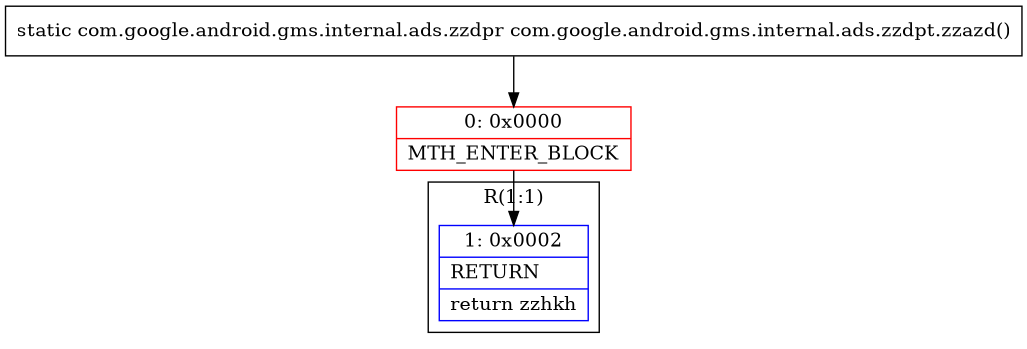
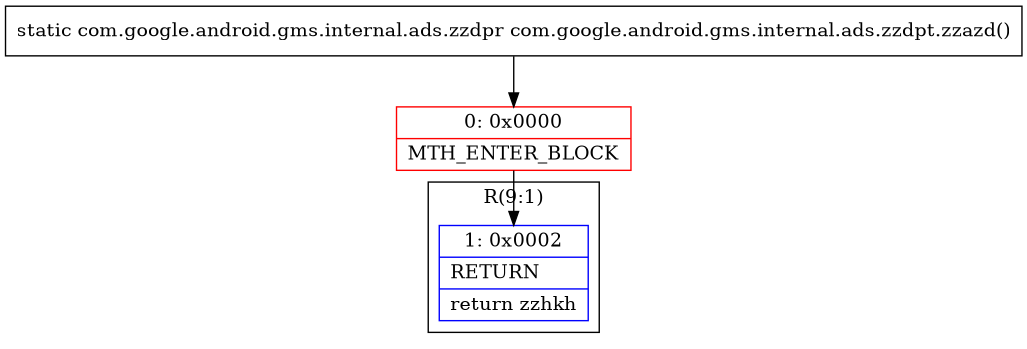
(514, 198) -> (514, 198)
